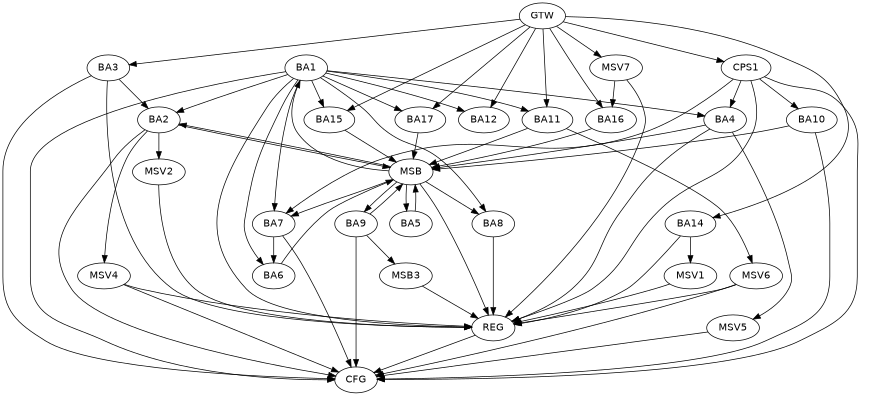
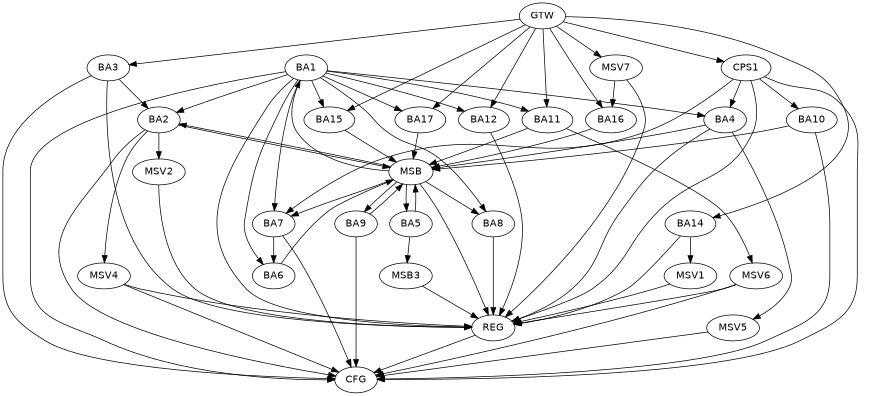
none -> (522, 219)
(378, 247) -> (409, 246)
